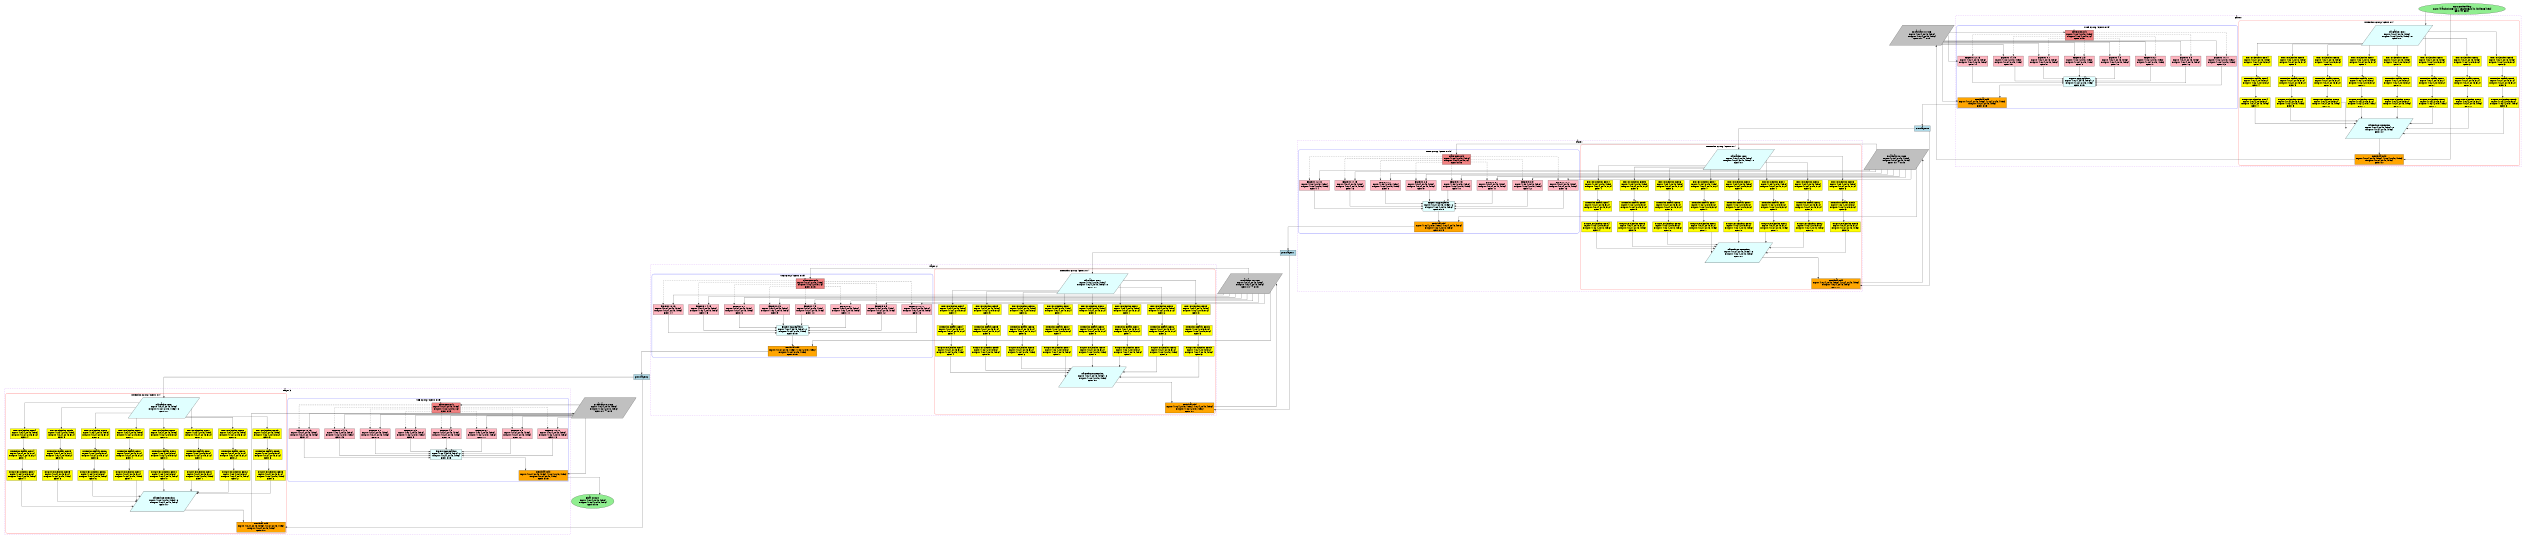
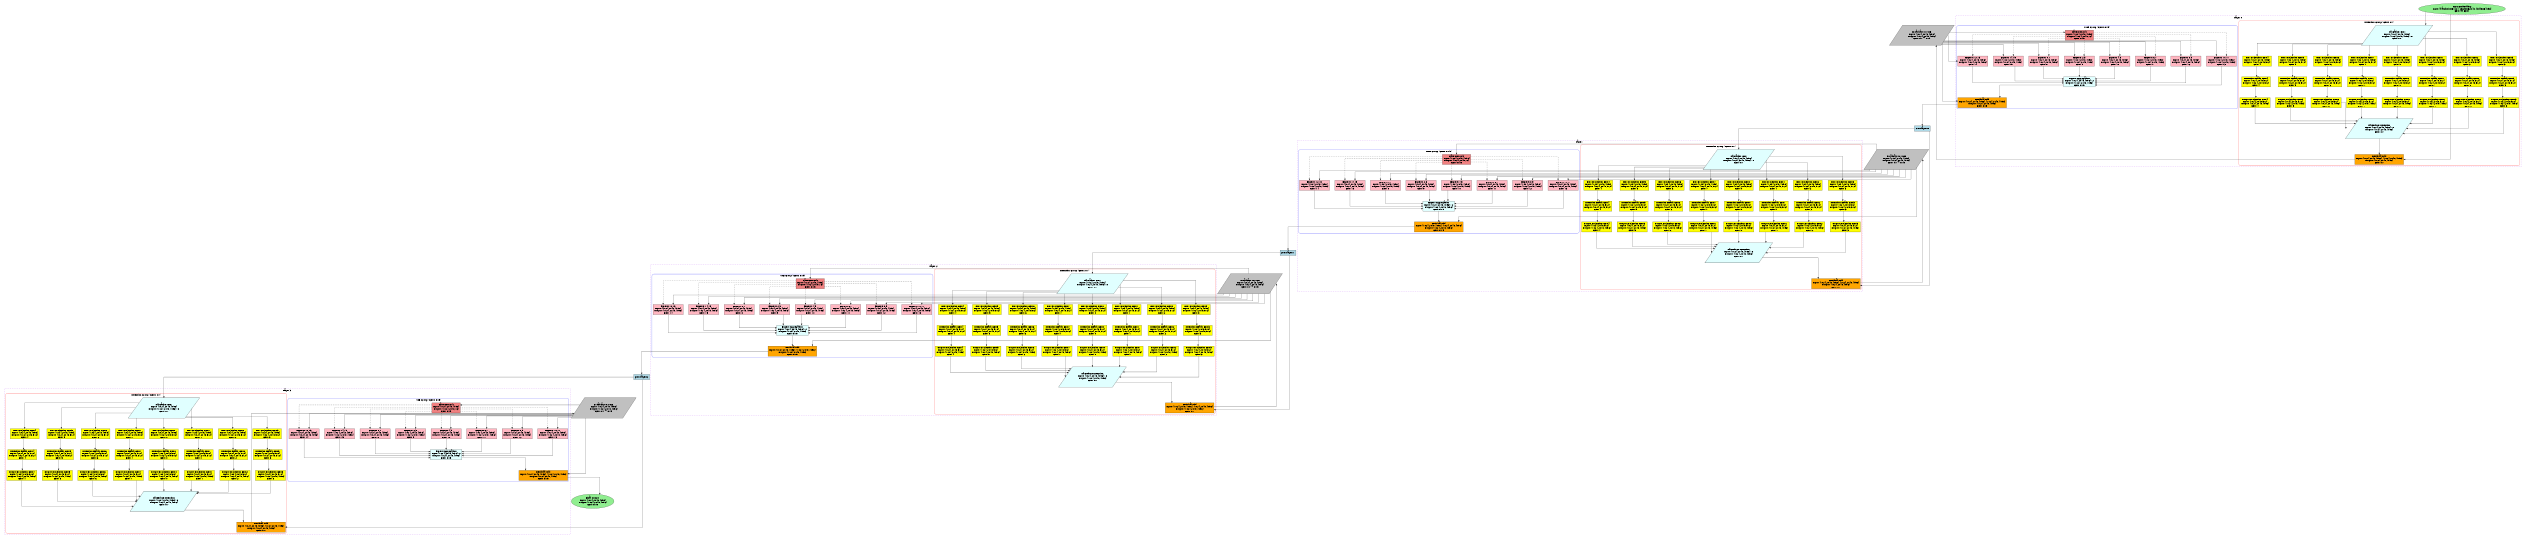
(2238, 18) -> (2238, 18)
